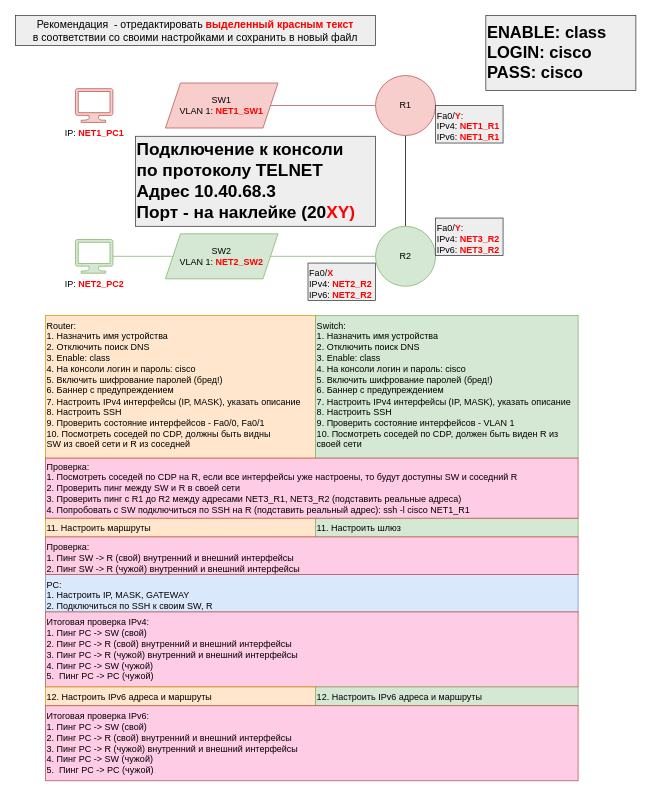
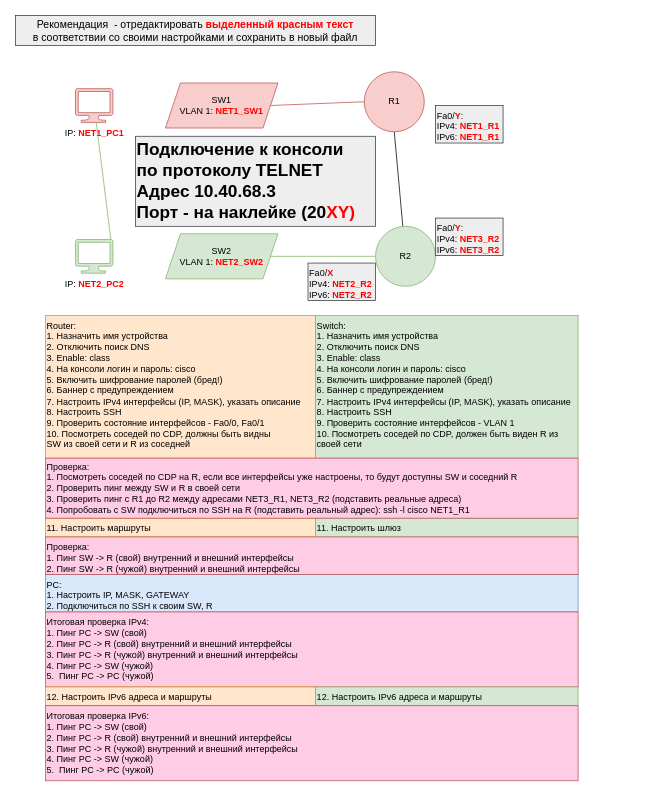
(561, 53) -> none
(405, 105) -> (394, 102)
(143, 256) -> (104, 181)
